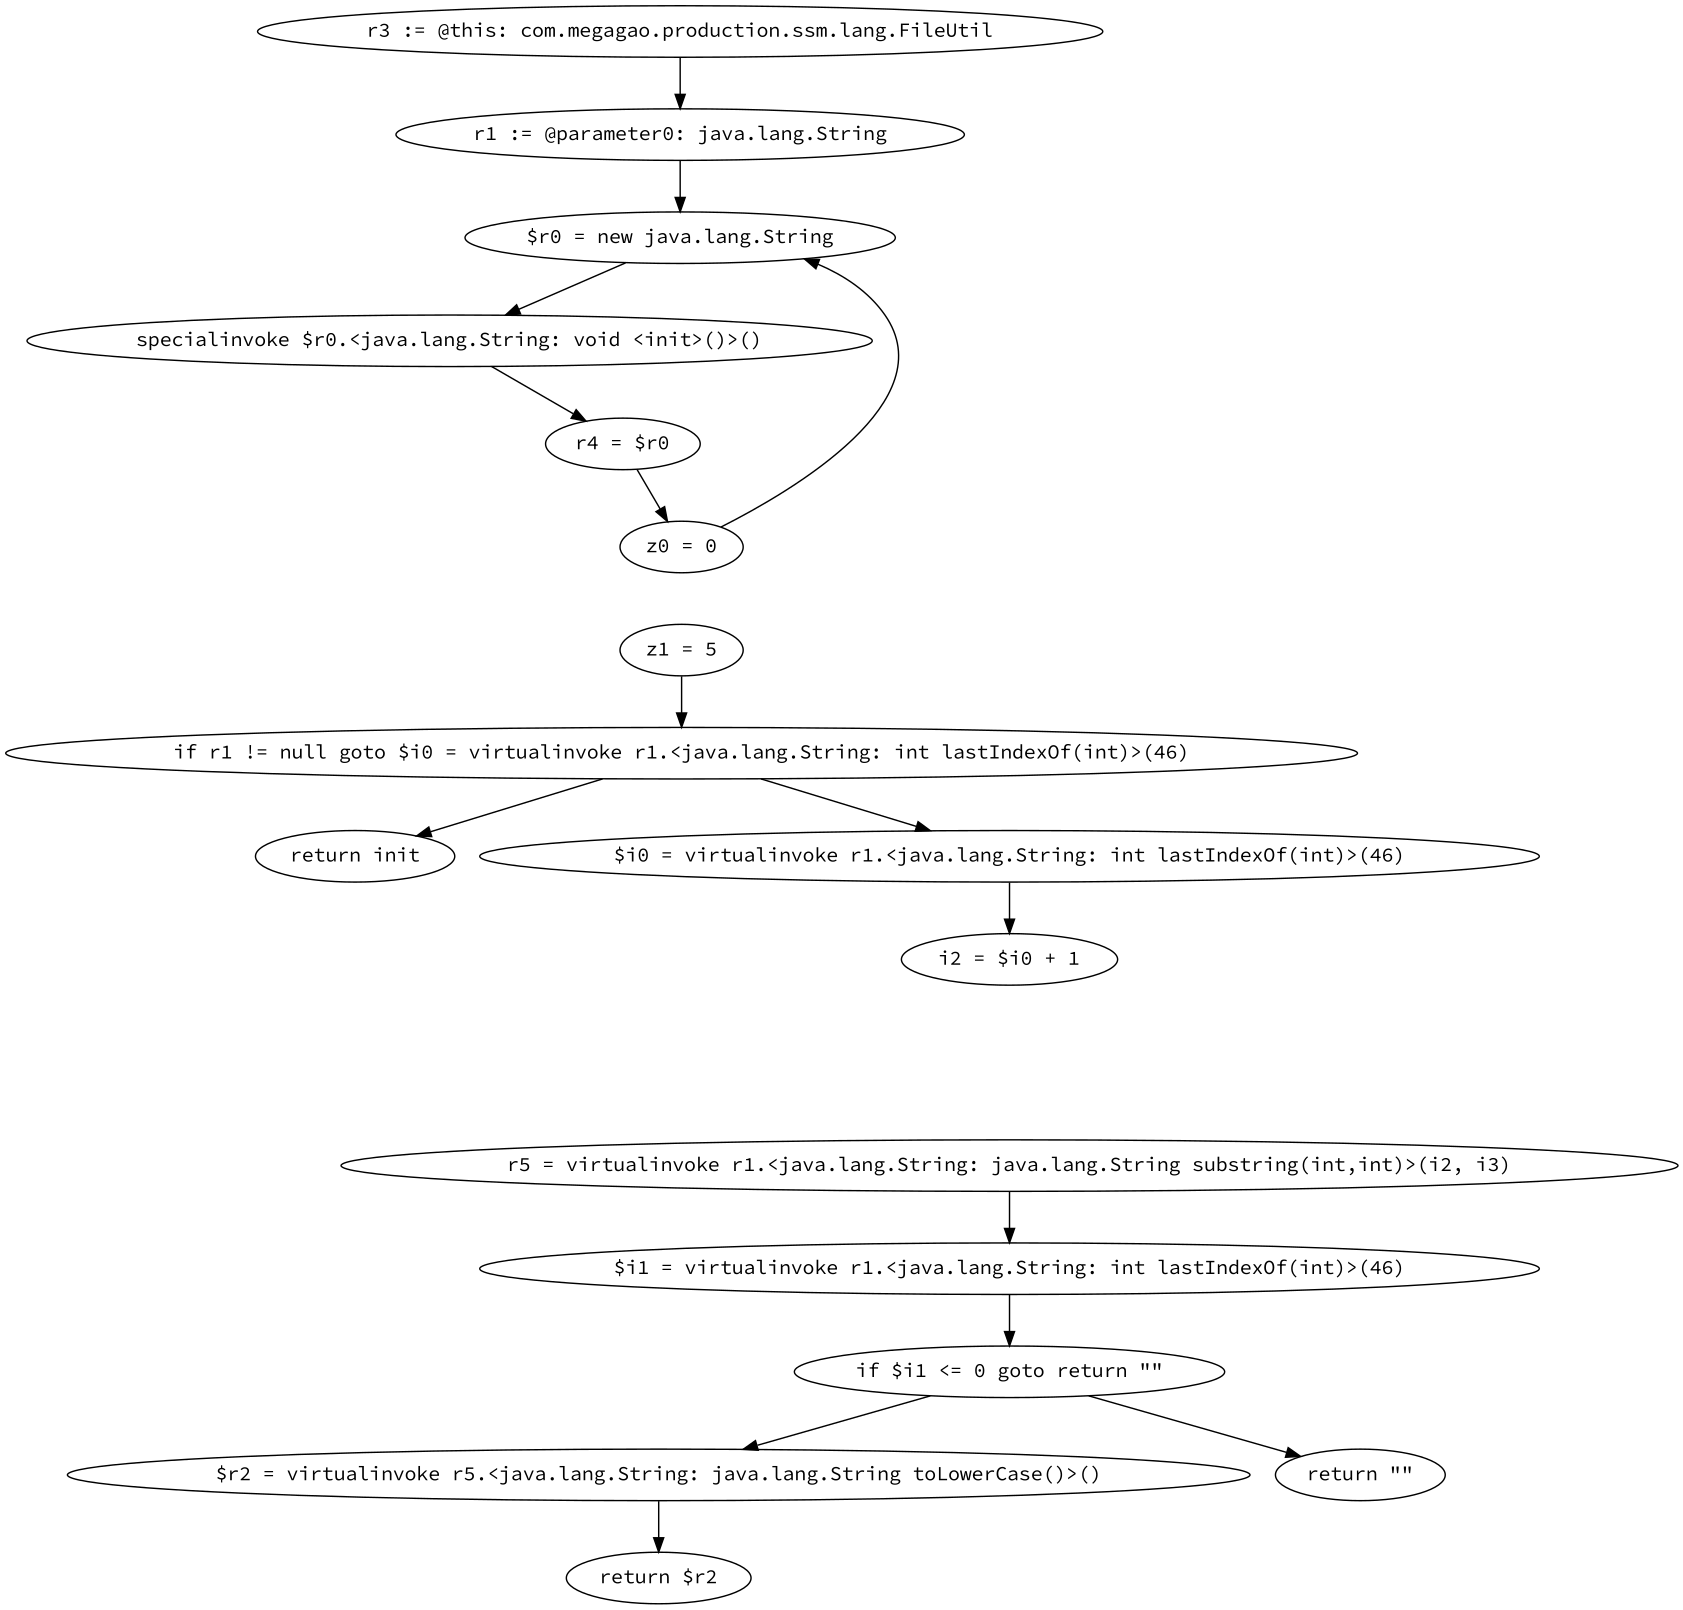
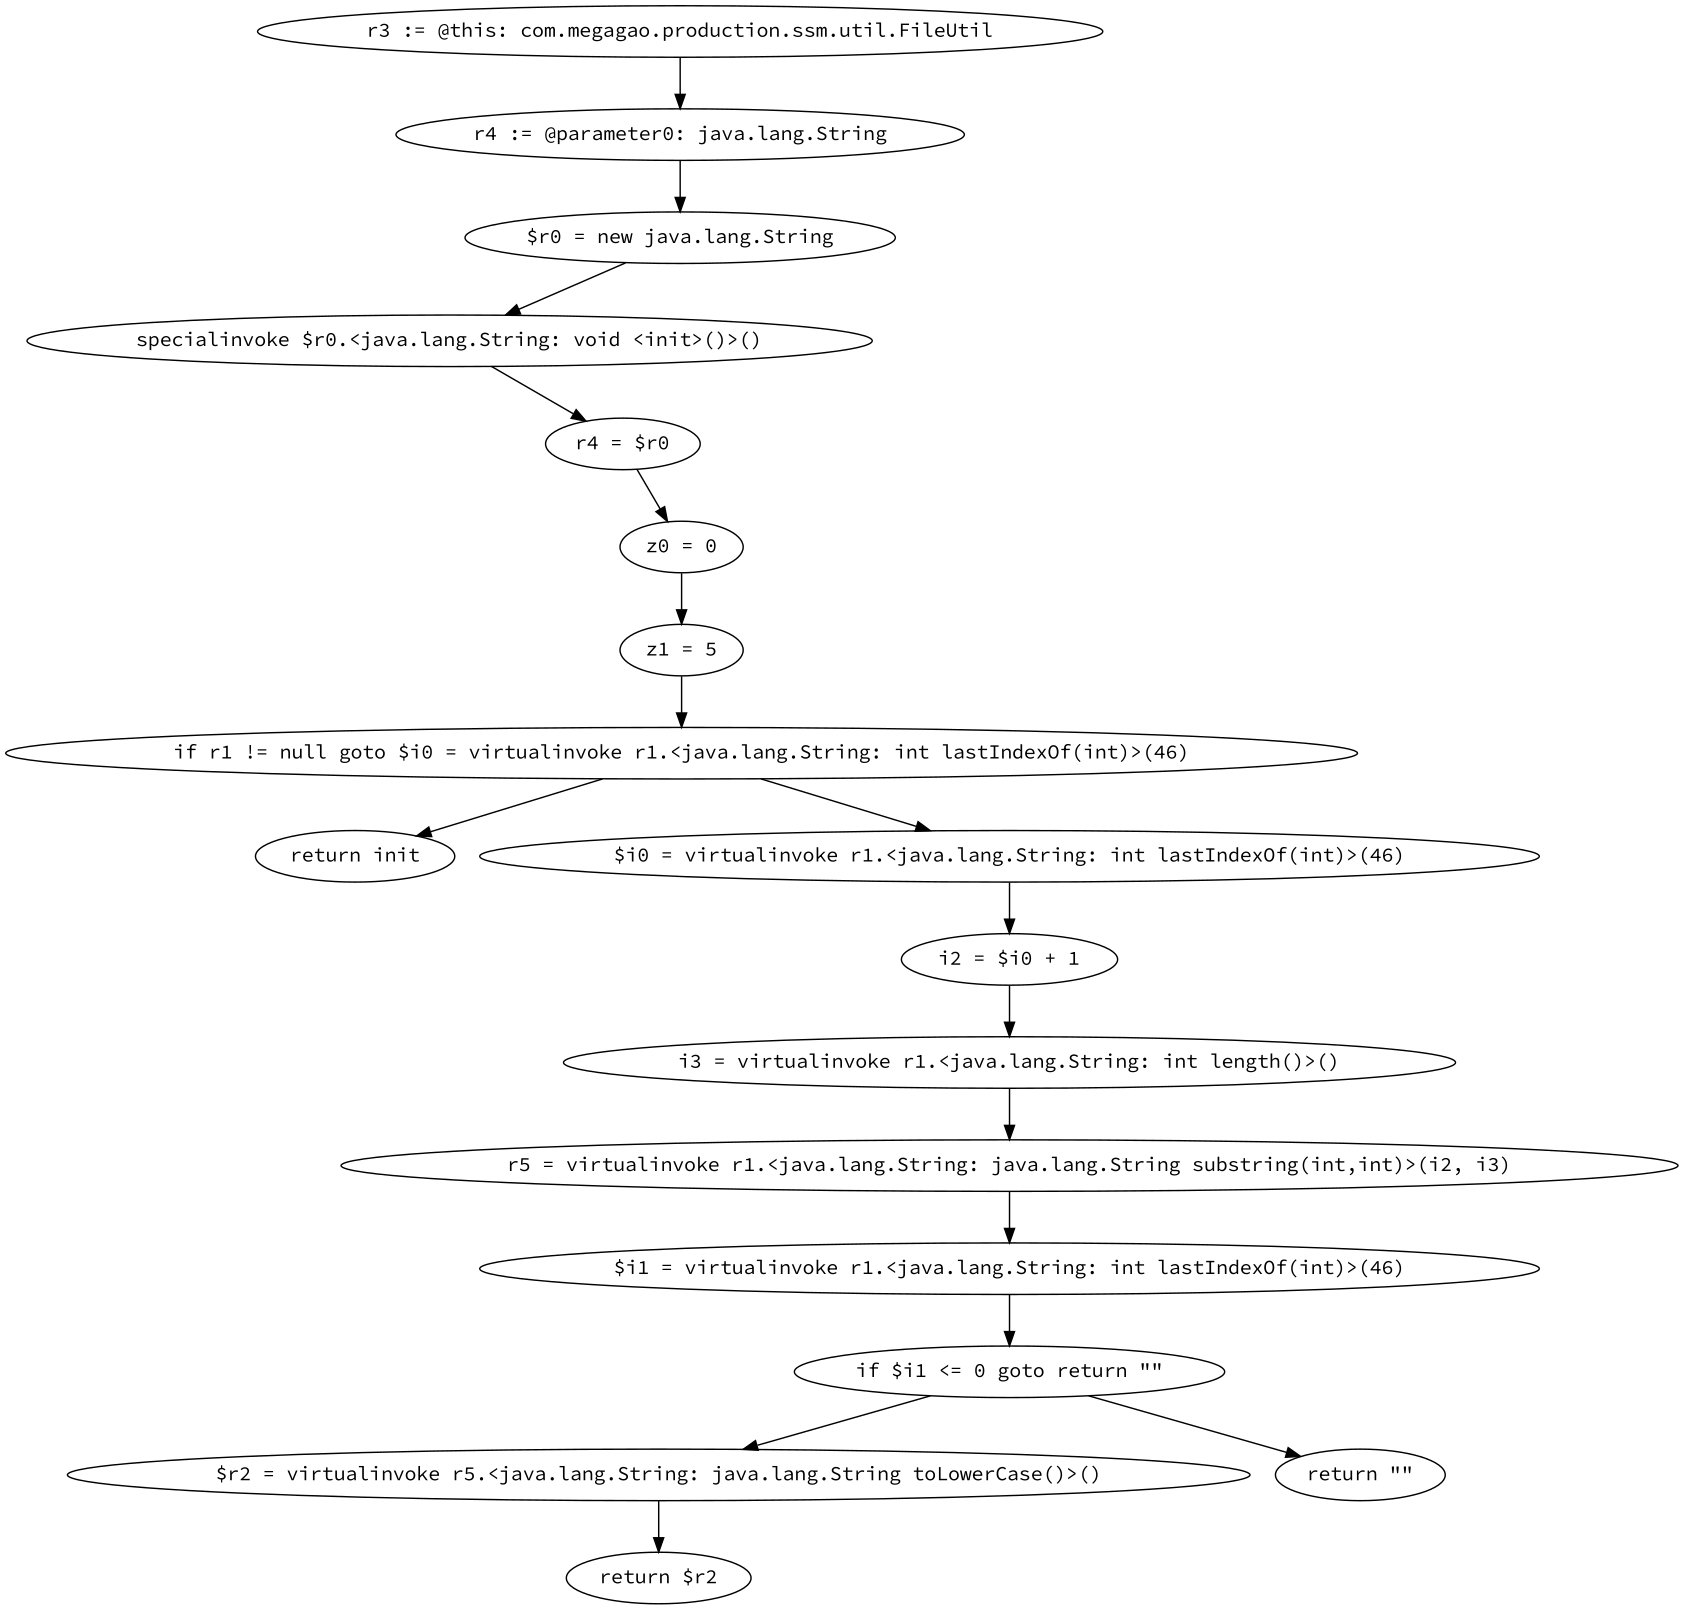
(680, 32) -> (680, 32)
(680, 135) -> (680, 135)
(875, 414) -> (682, 592)
none -> (1010, 1063)
